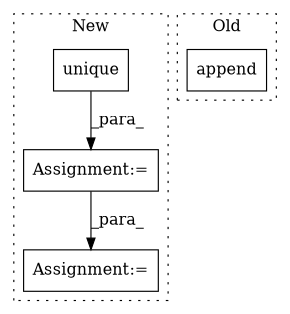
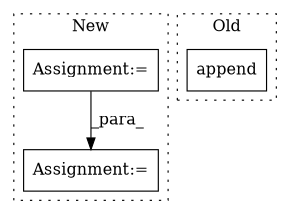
(91, 70) -> none
